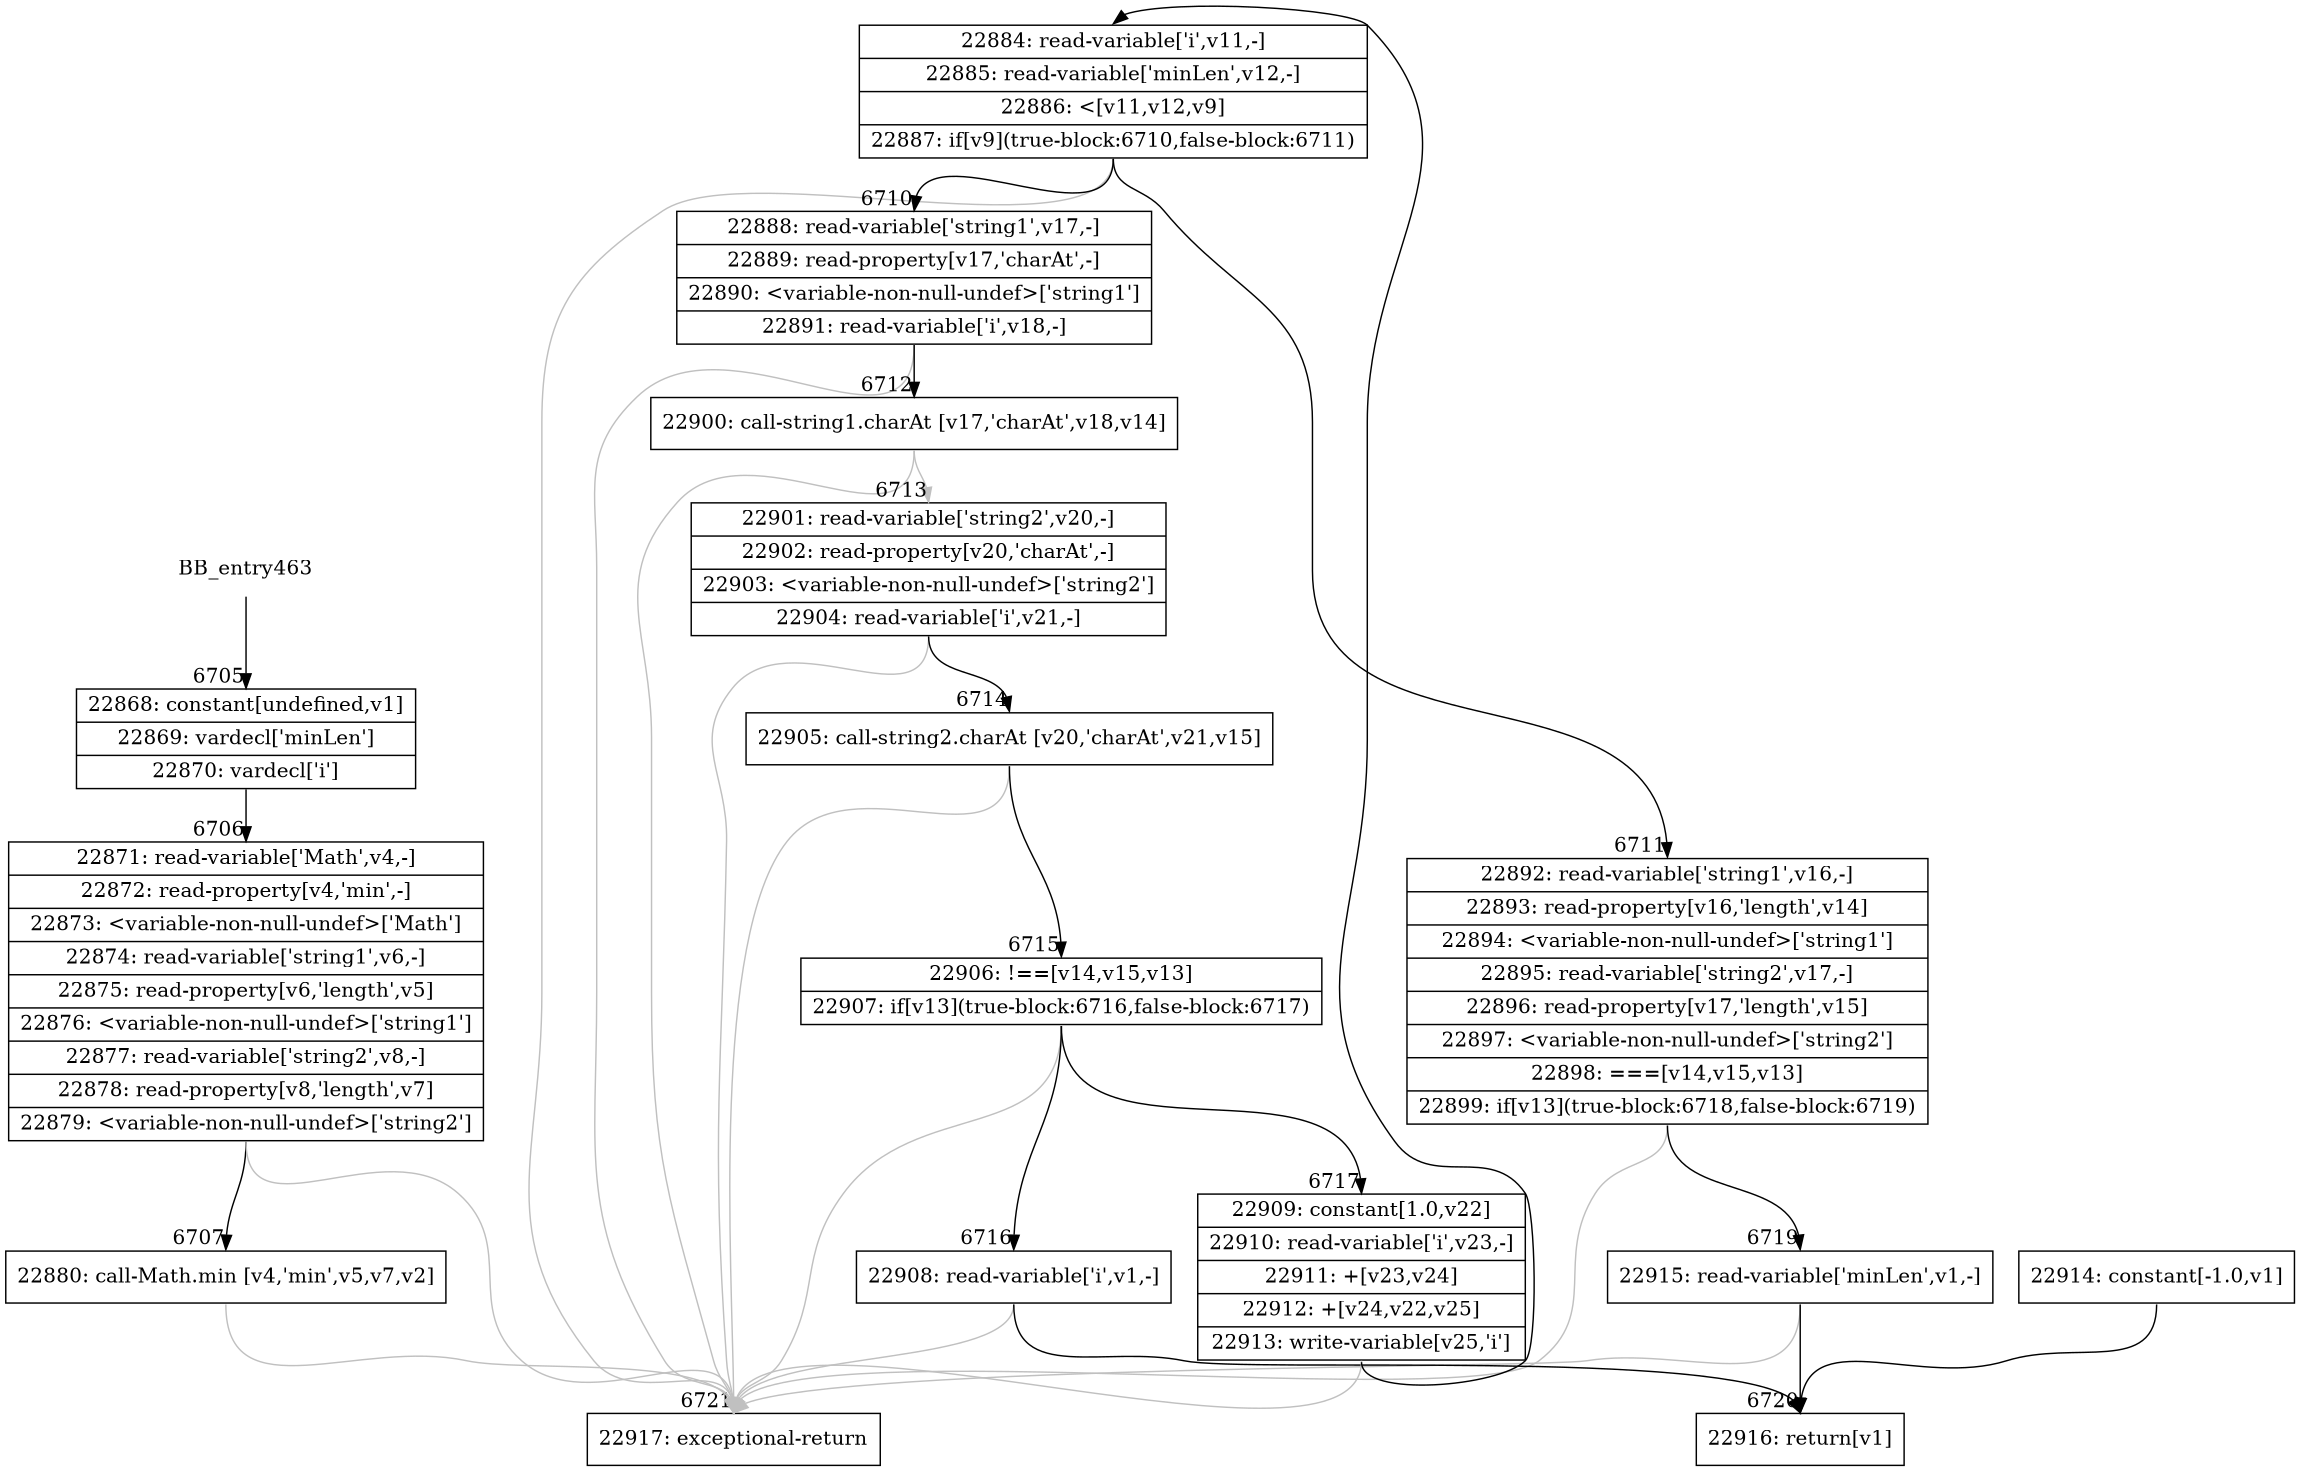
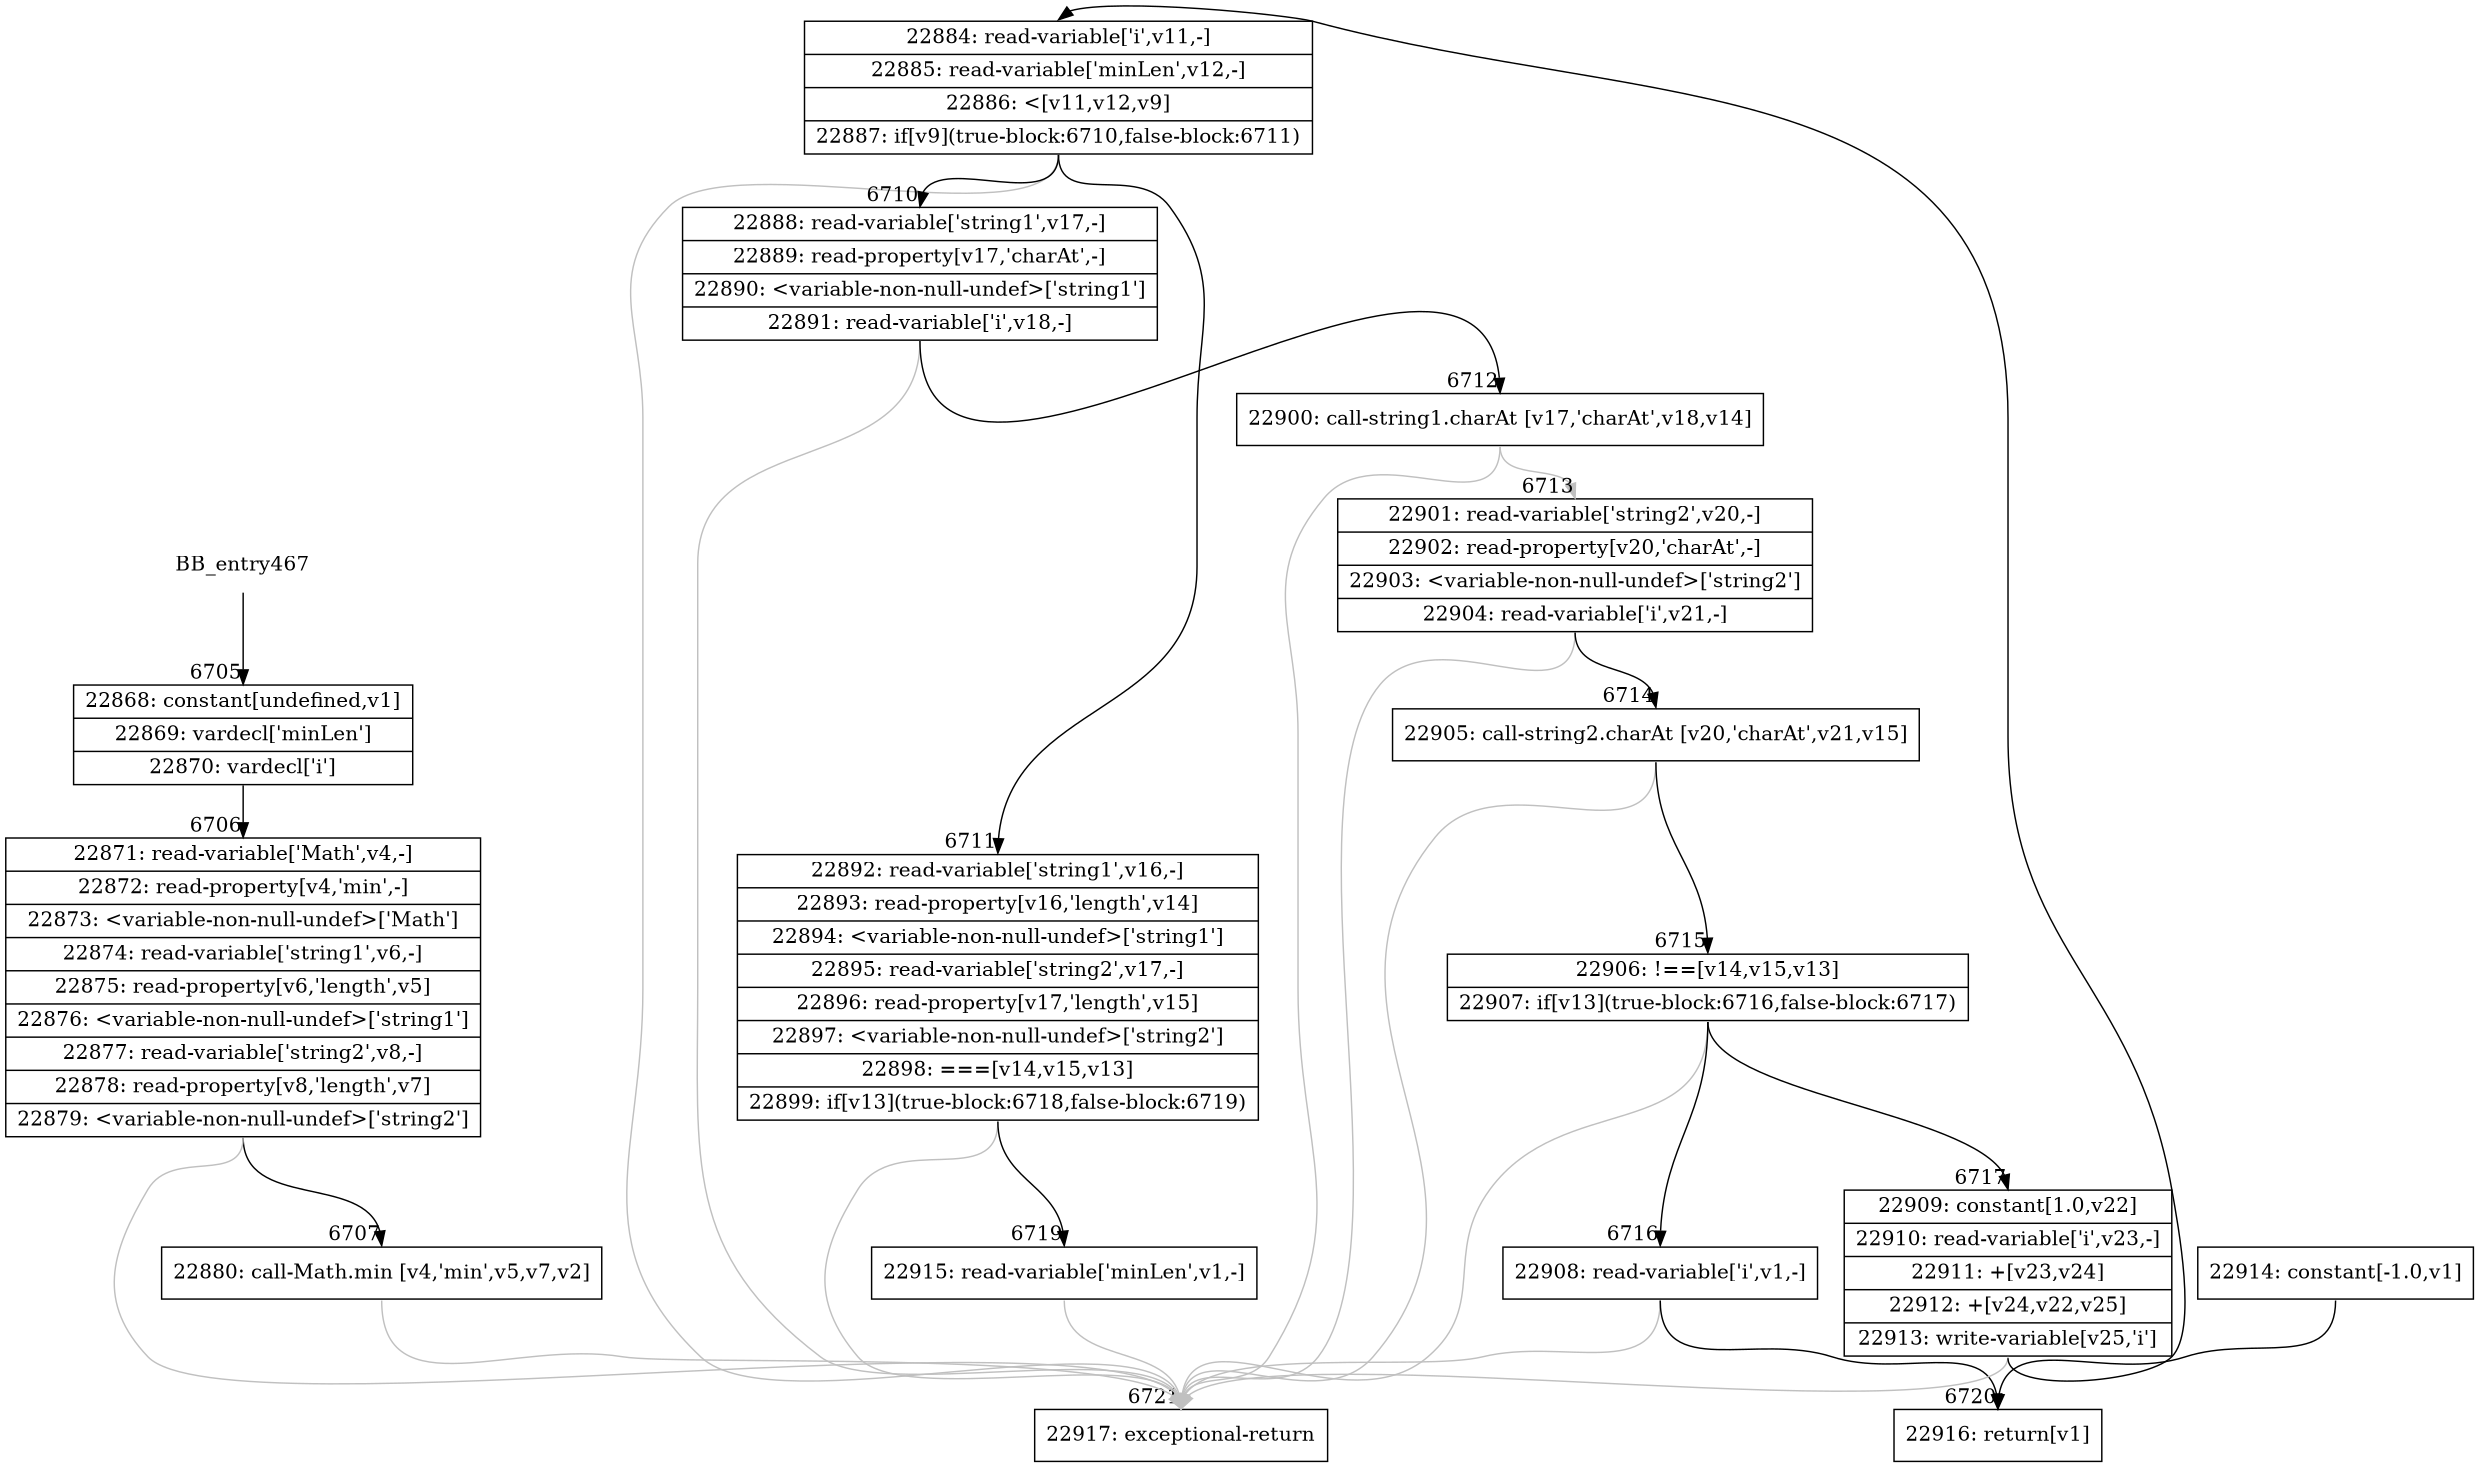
(246, 569) -> (243, 565)
(1800, 1351) -> none
